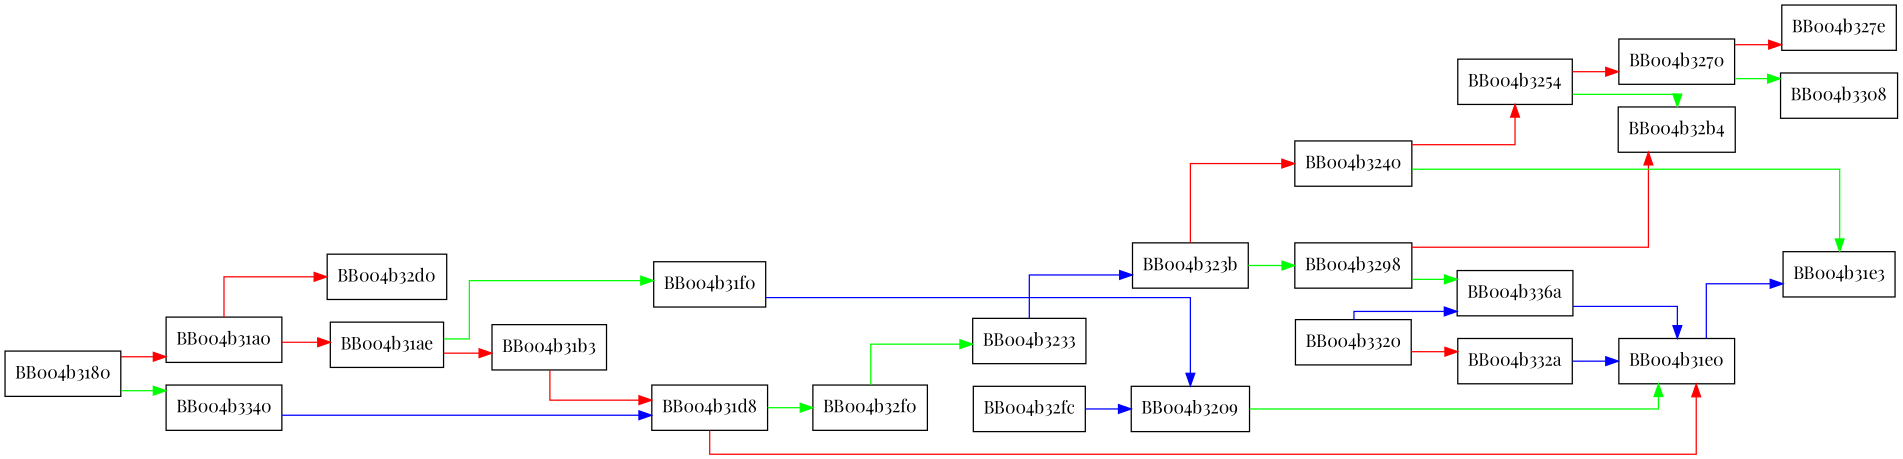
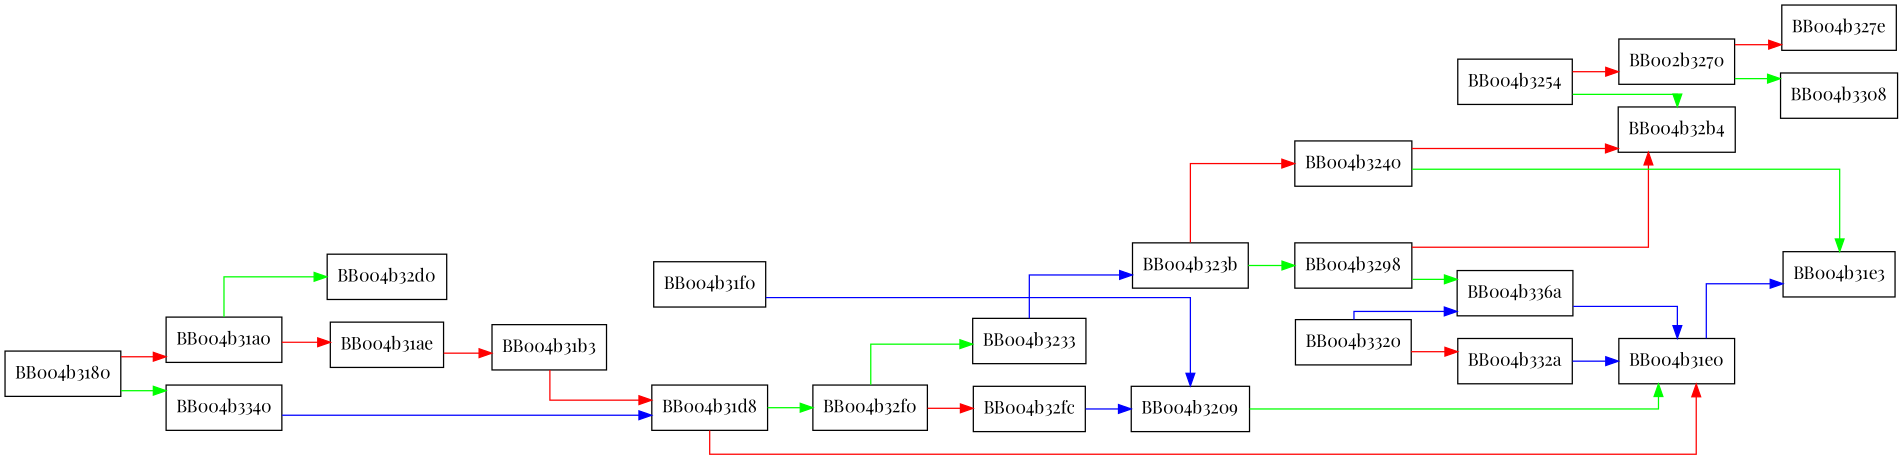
(1677, 62) -> (1677, 62)
(1477, 145) -> (1509, 148)
(249, 277) -> (249, 277)
(513, 281) -> none
none -> (944, 408)
